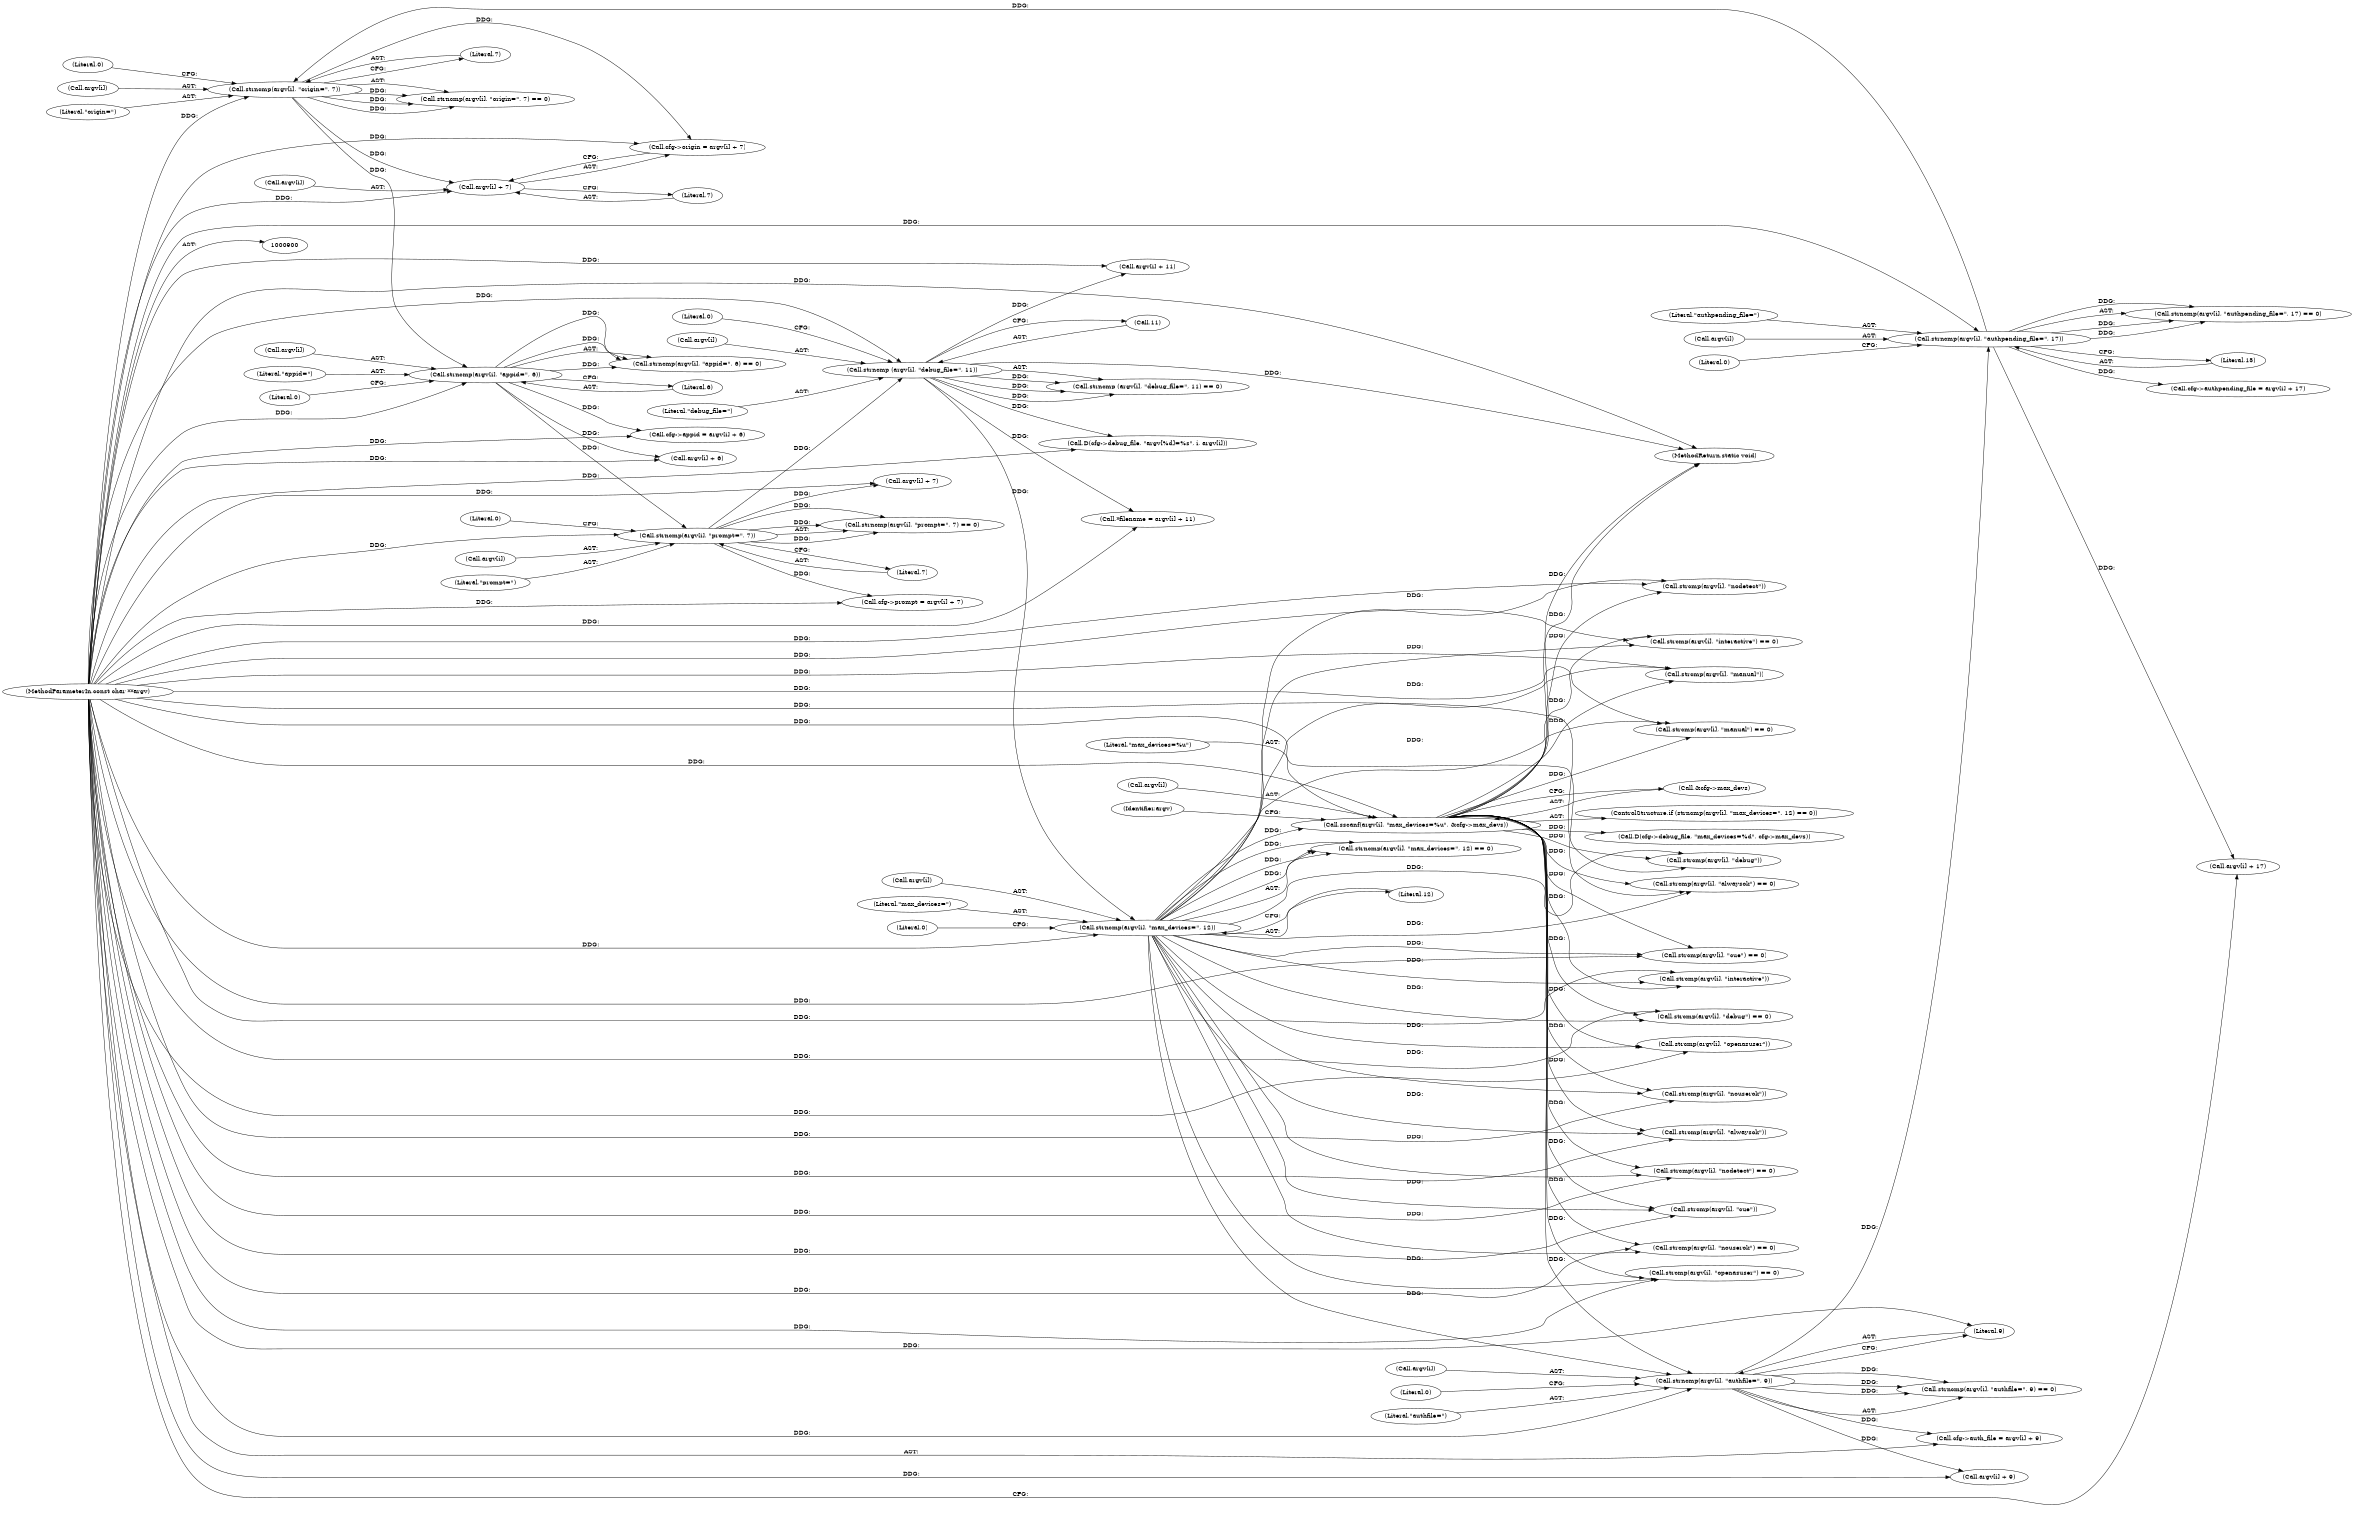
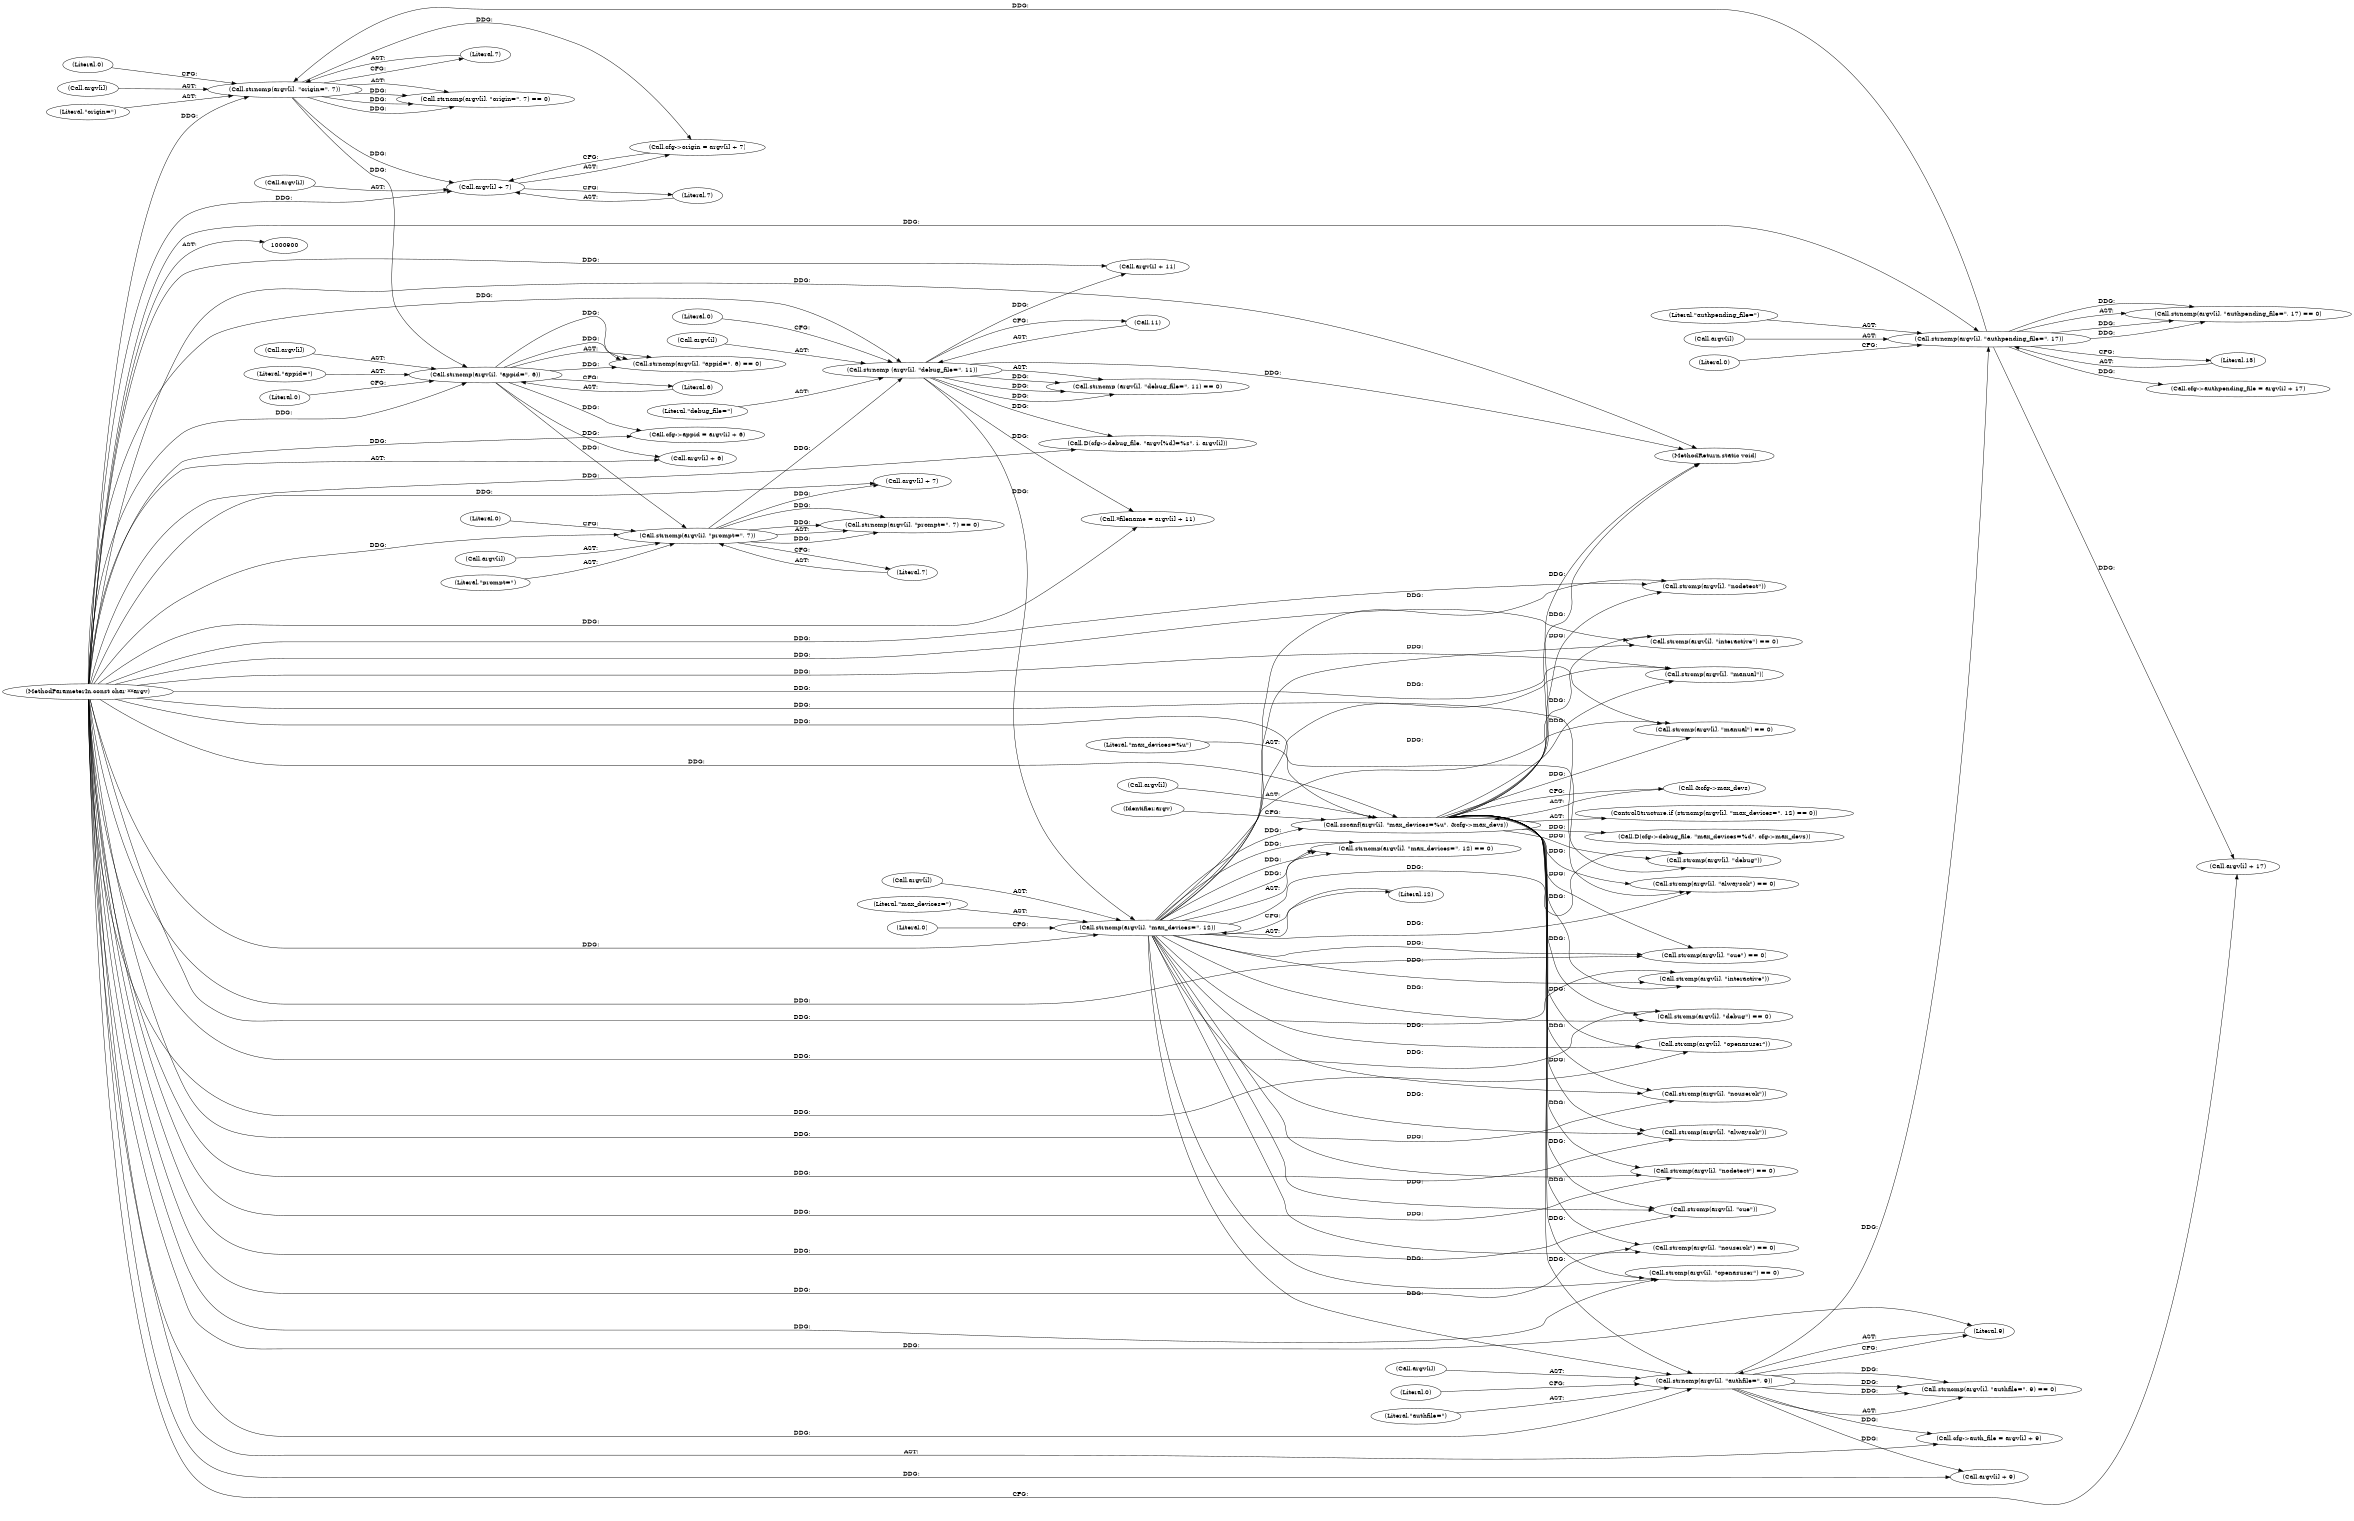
(174, 211) -> none
(379, 458) -> (379, 458)
(912, 602) -> none
